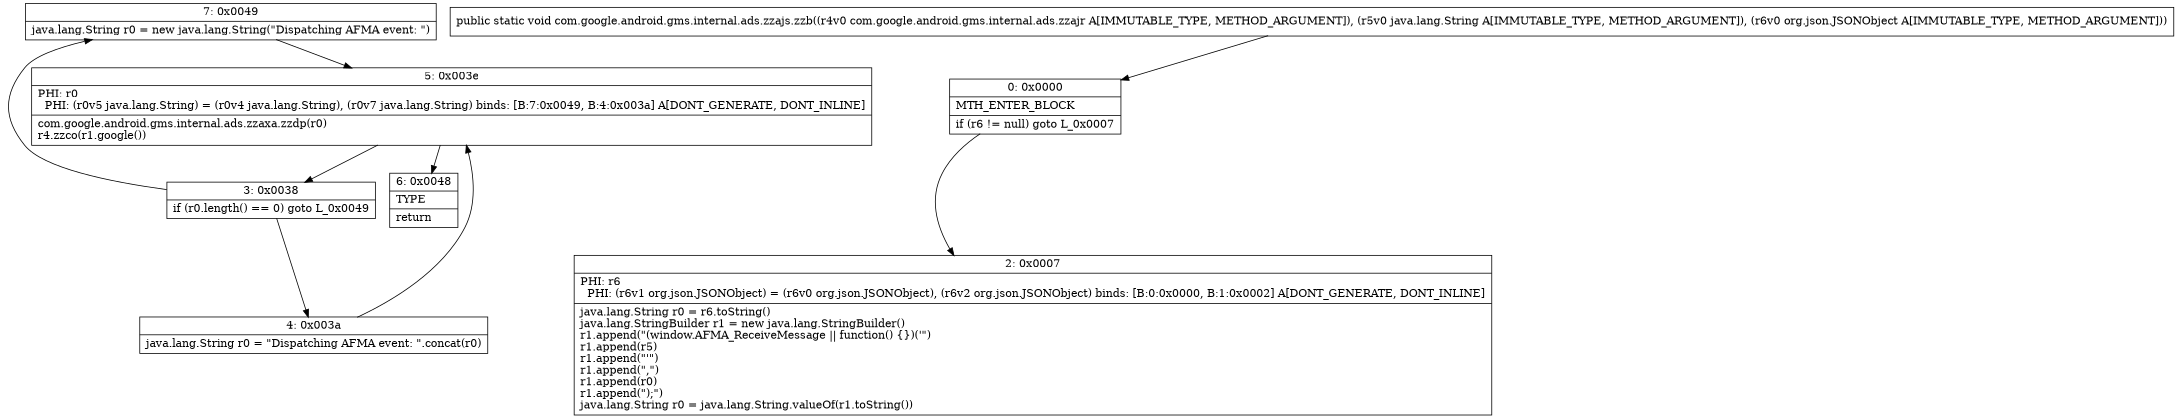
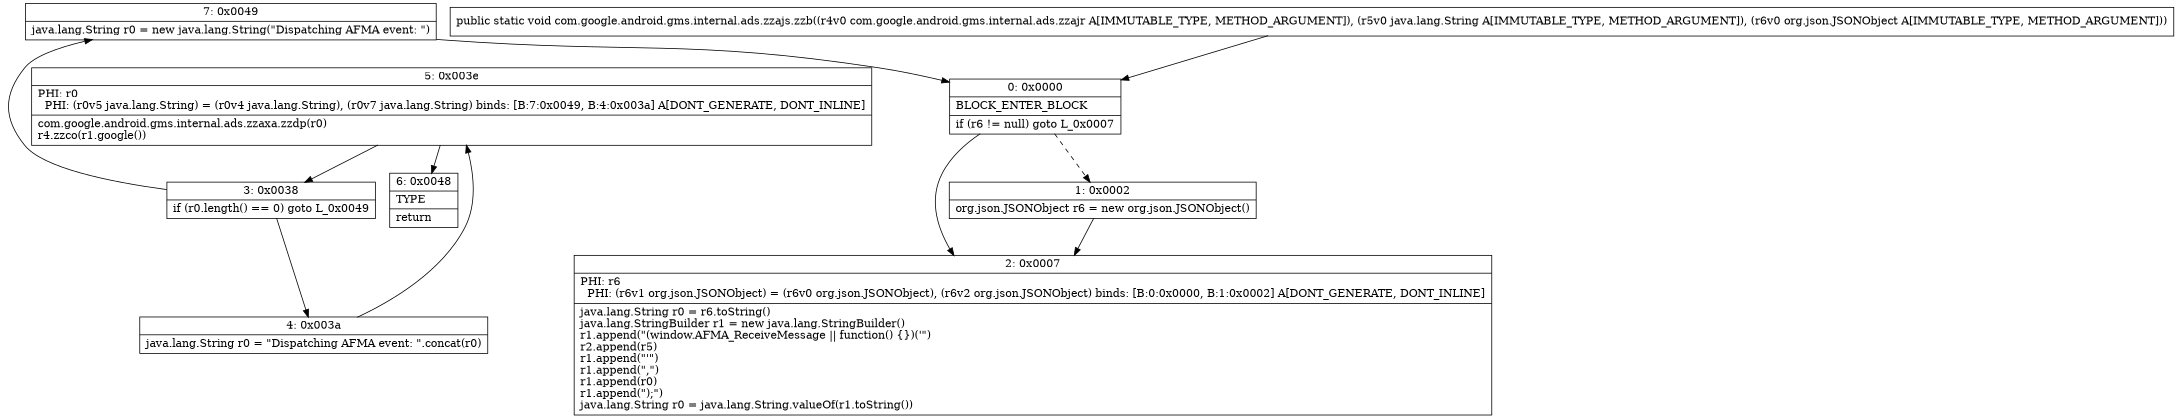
(310, 52) -> (690, 49)
(1016, 106) -> (1022, 106)
none -> (1103, 200)
(619, 347) -> (619, 347)
